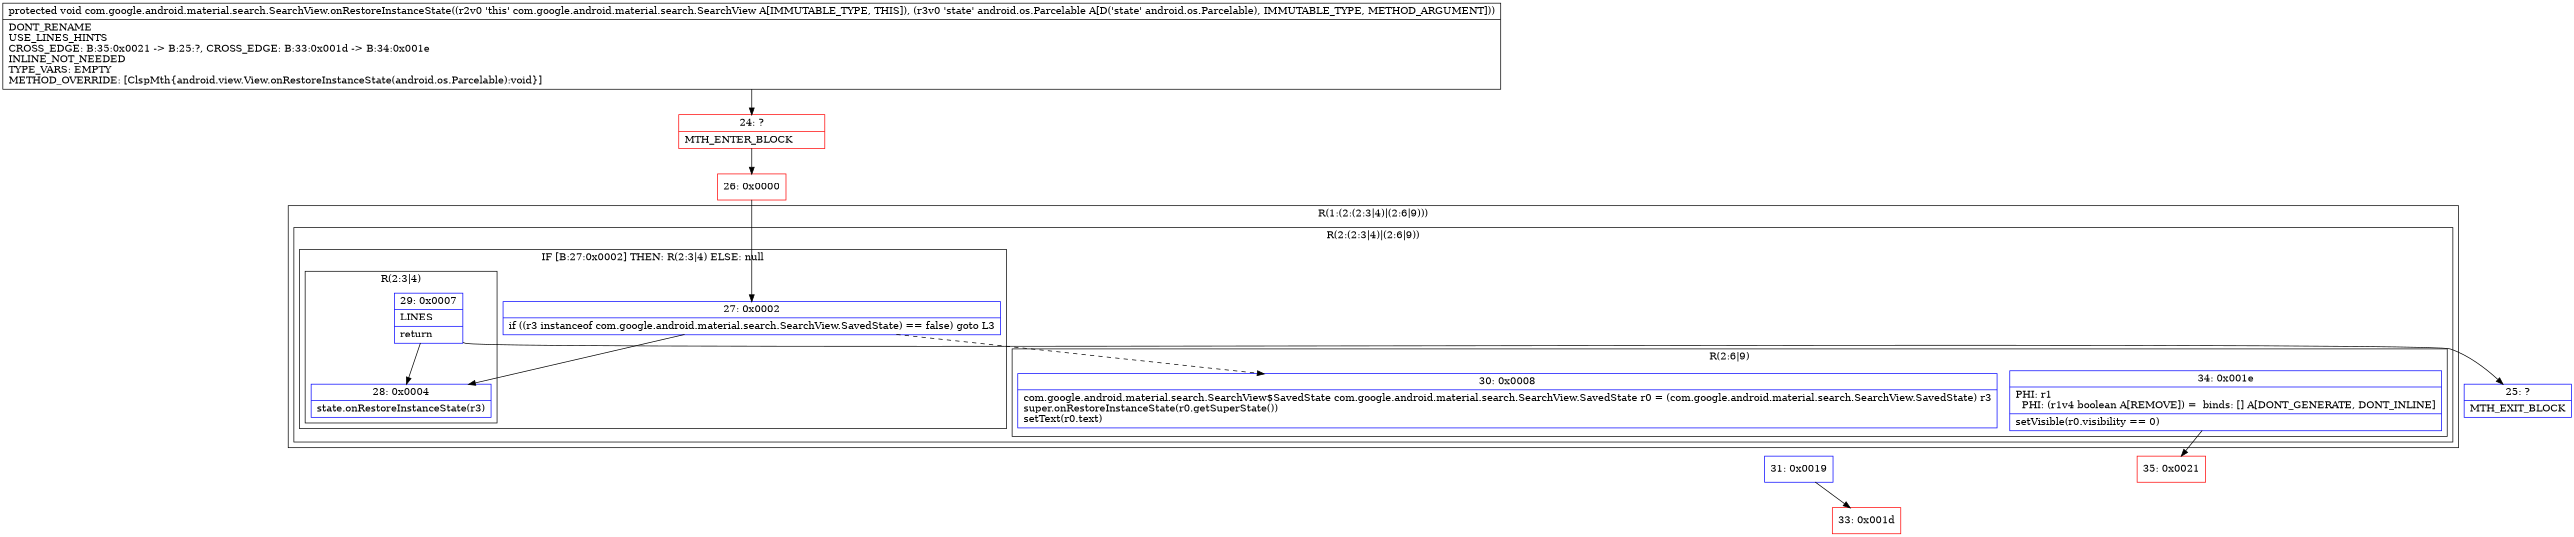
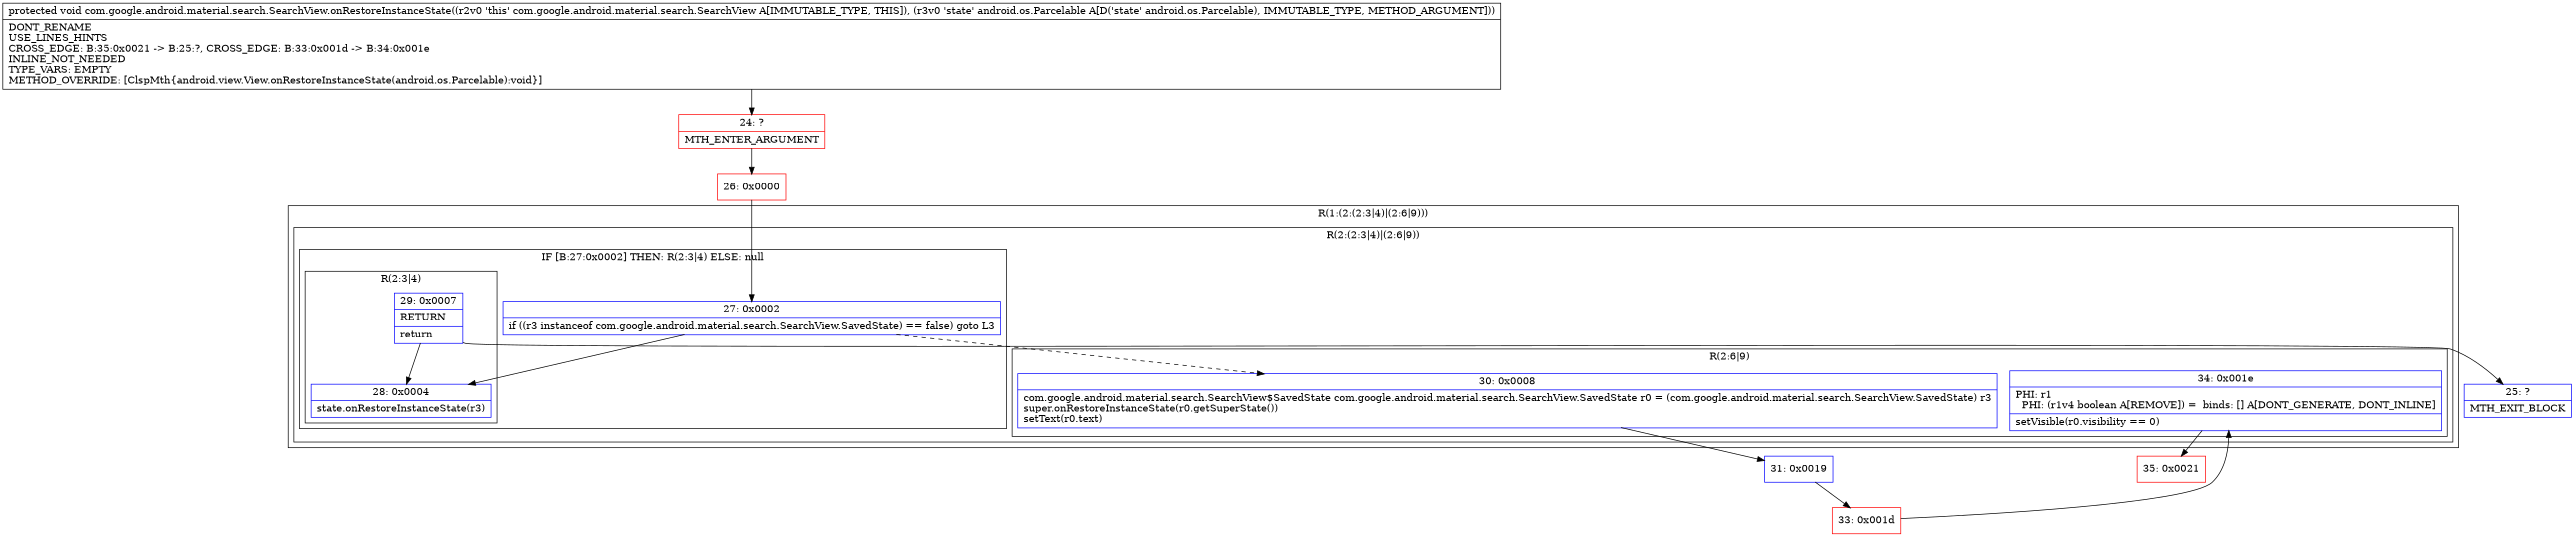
(739, 140) -> (752, 140)
(417, 317) -> (423, 317)
none -> (1689, 443)
none -> (2082, 507)
